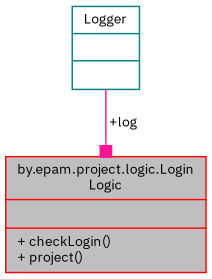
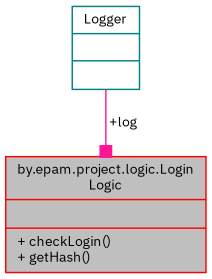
(50, 258) -> (54, 258)
